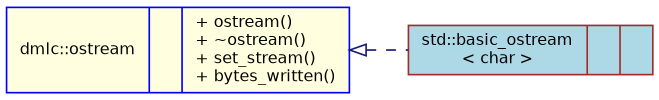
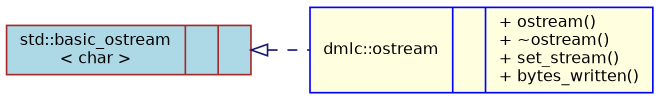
(387, 50) -> (289, 50)
